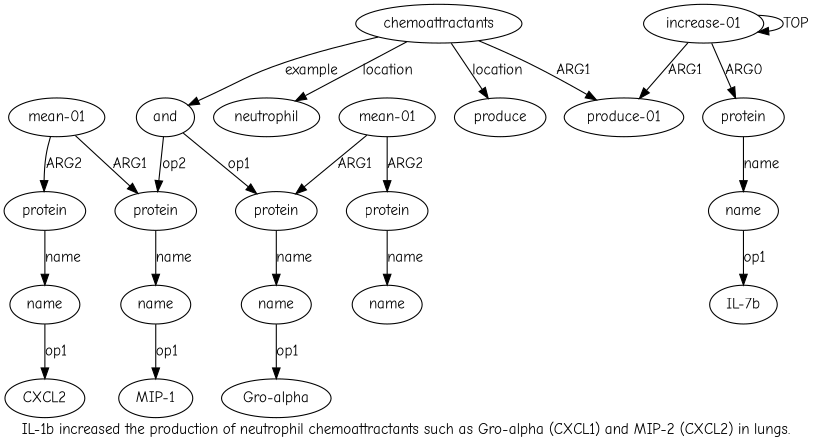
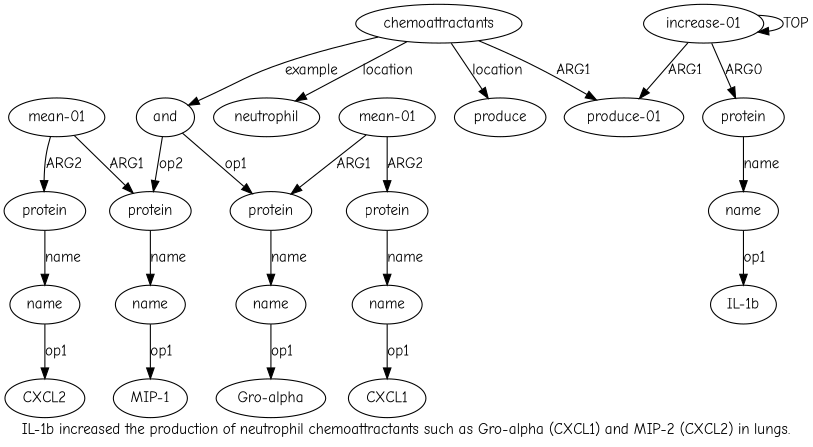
(743, 305) -> (743, 305)
none -> (387, 398)
